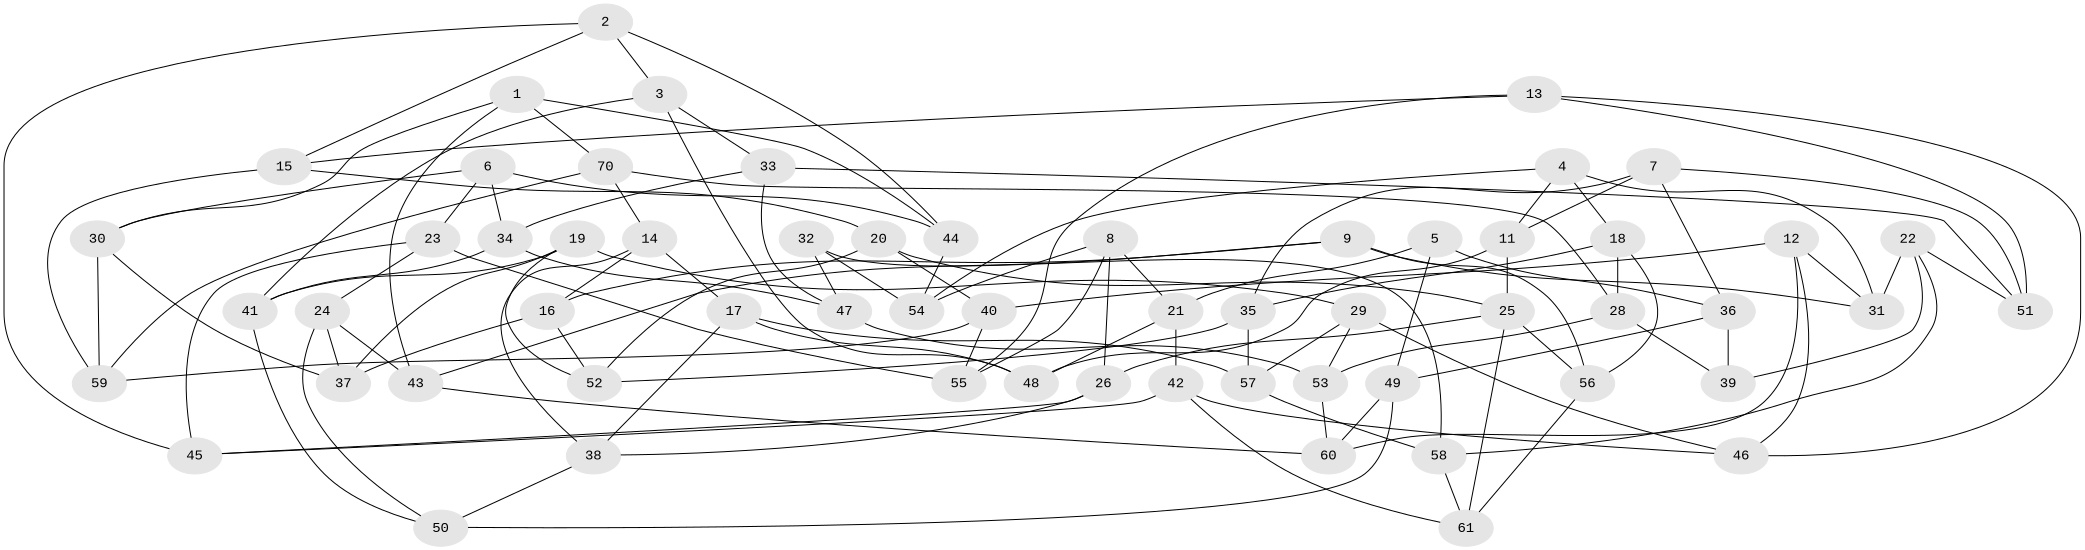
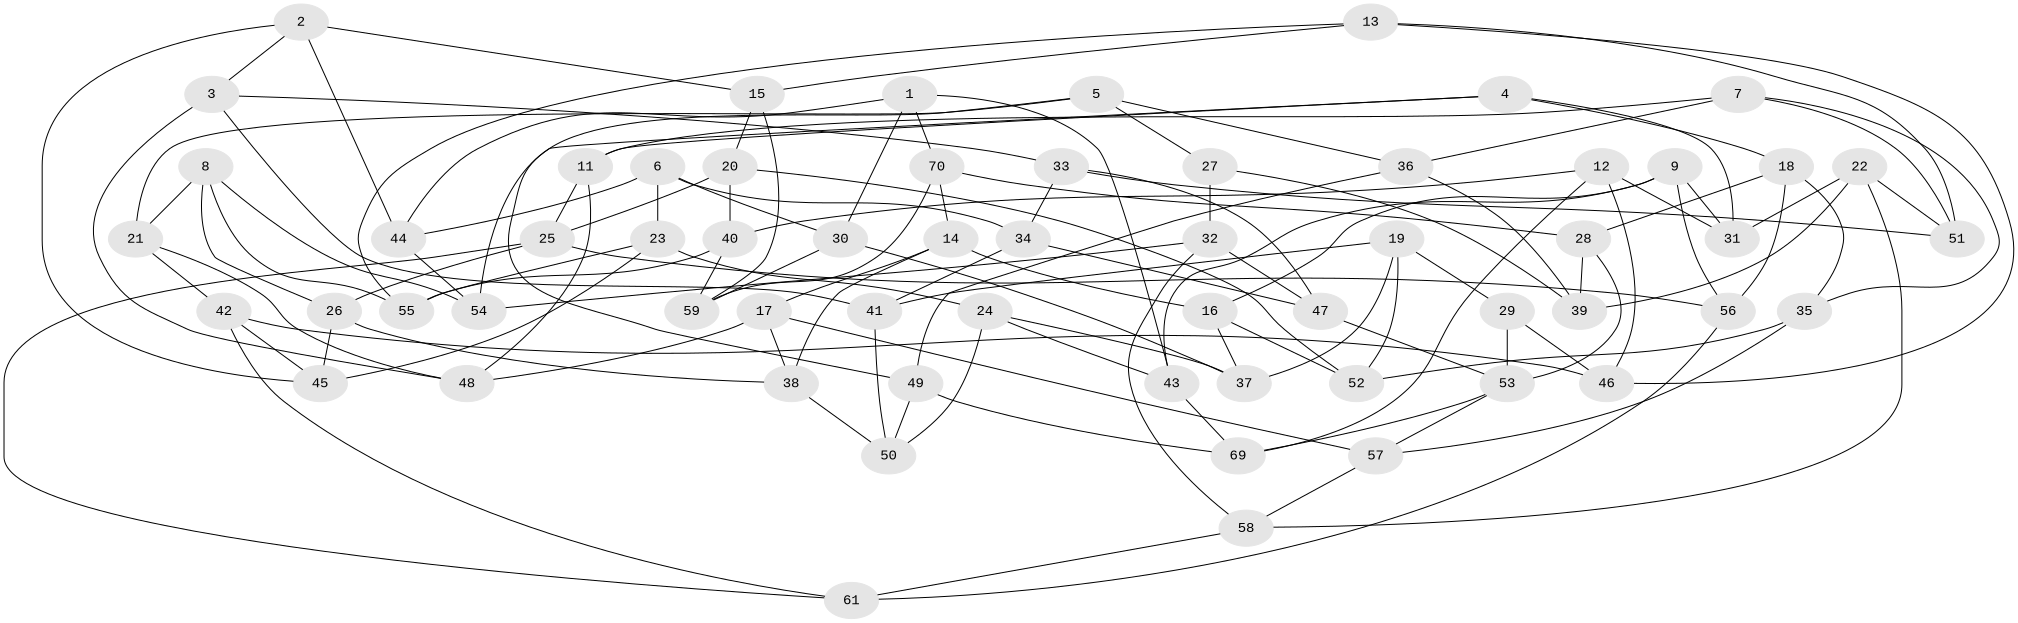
none -> (1210, 167)
(1303, 348) -> (1441, 420)
(1329, 456) -> (1238, 456)
